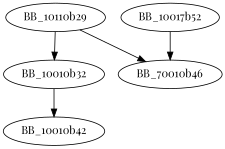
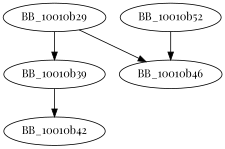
(56, 17) -> (55, 17)
(170, 17) -> (171, 17)
(54, 74) -> (55, 74)
(170, 74) -> (171, 74)
